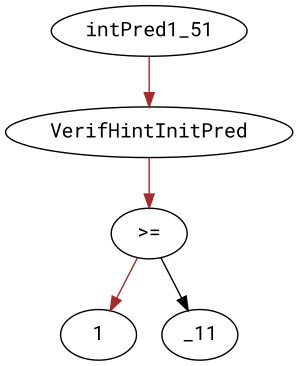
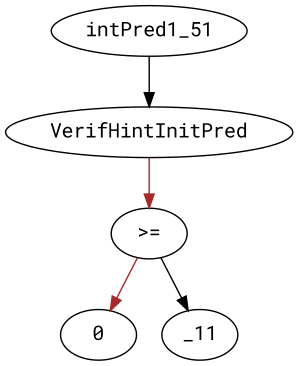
(149, 75) -> (149, 75)
(99, 335) -> (99, 335)
